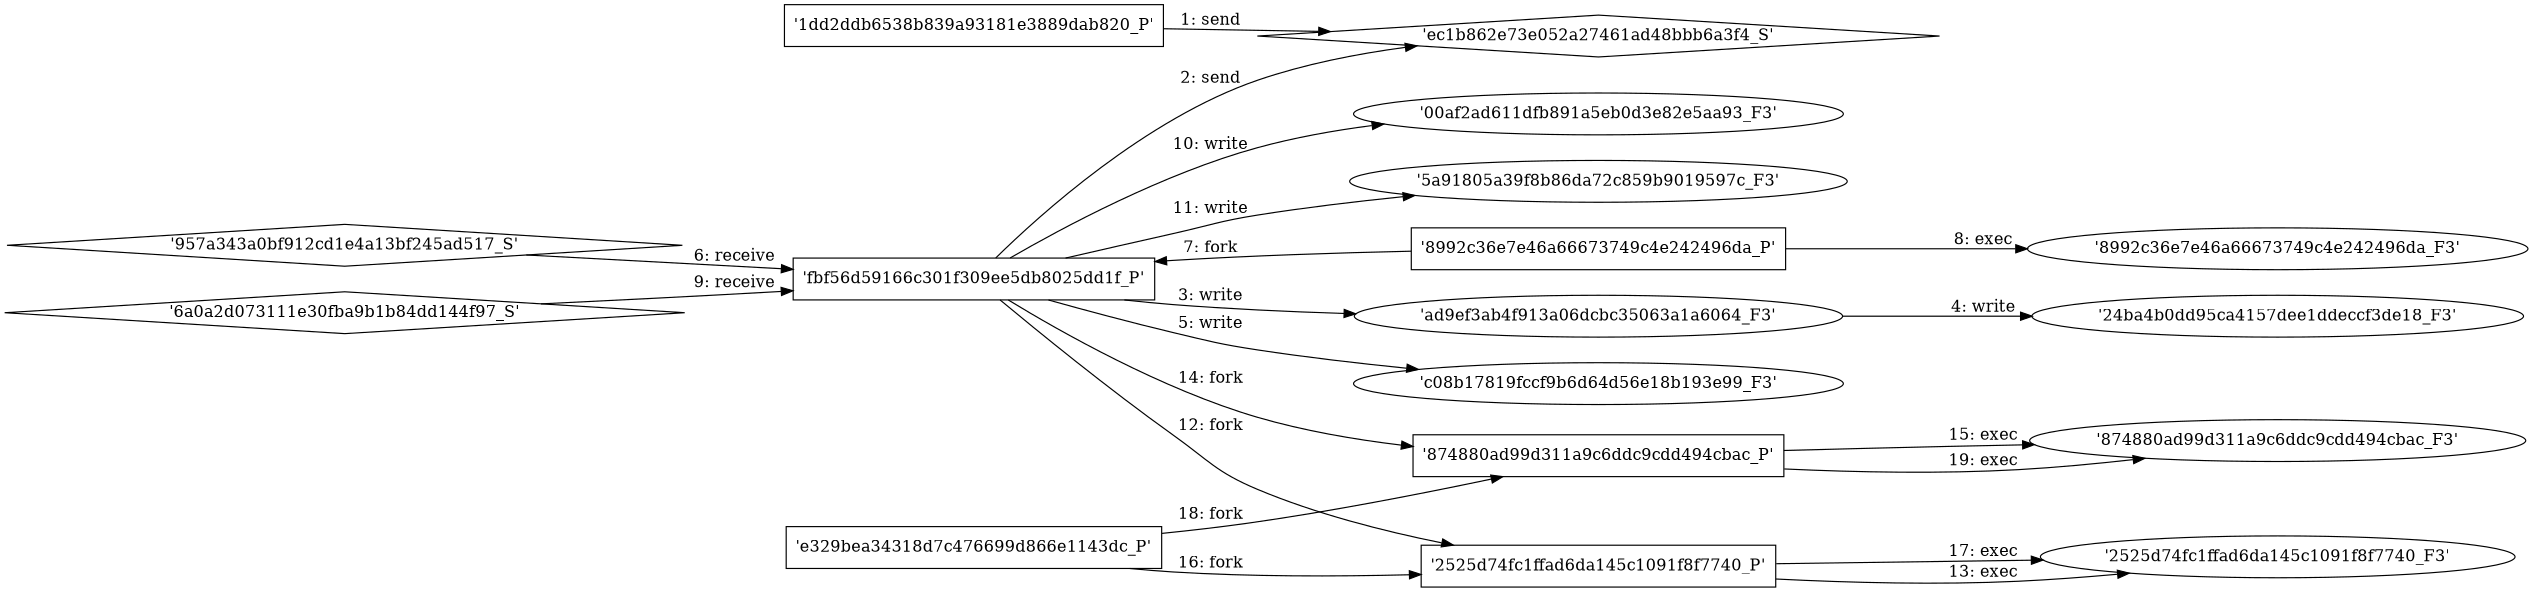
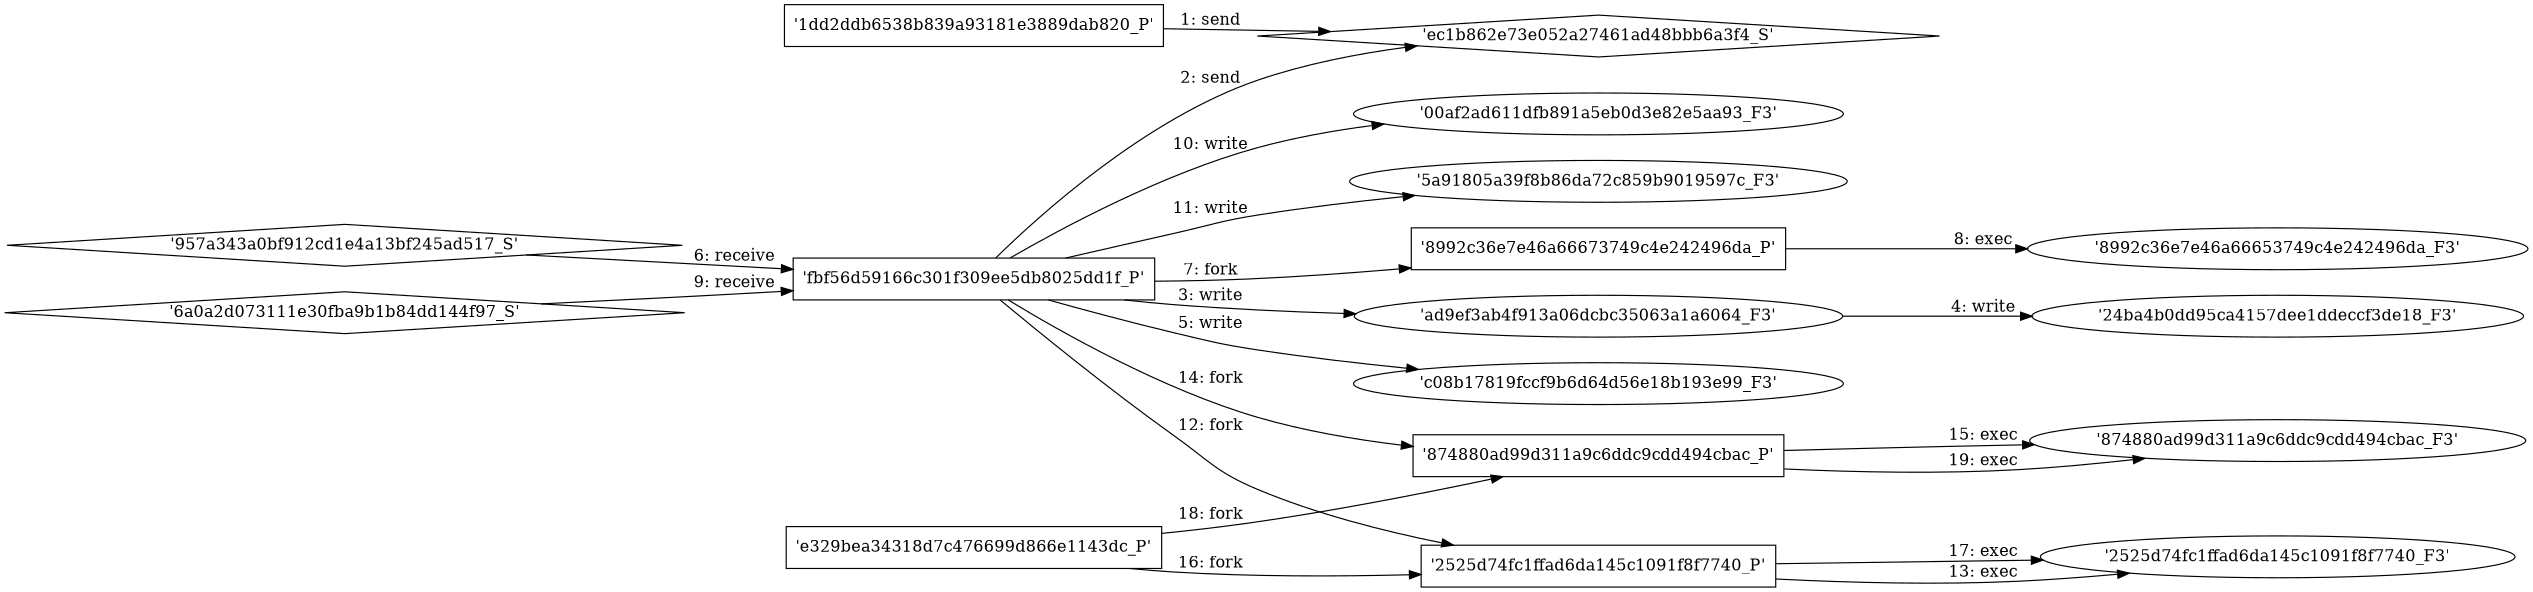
(2278, 249) -> (2278, 249)
(1289, 255) -> (1277, 278)
